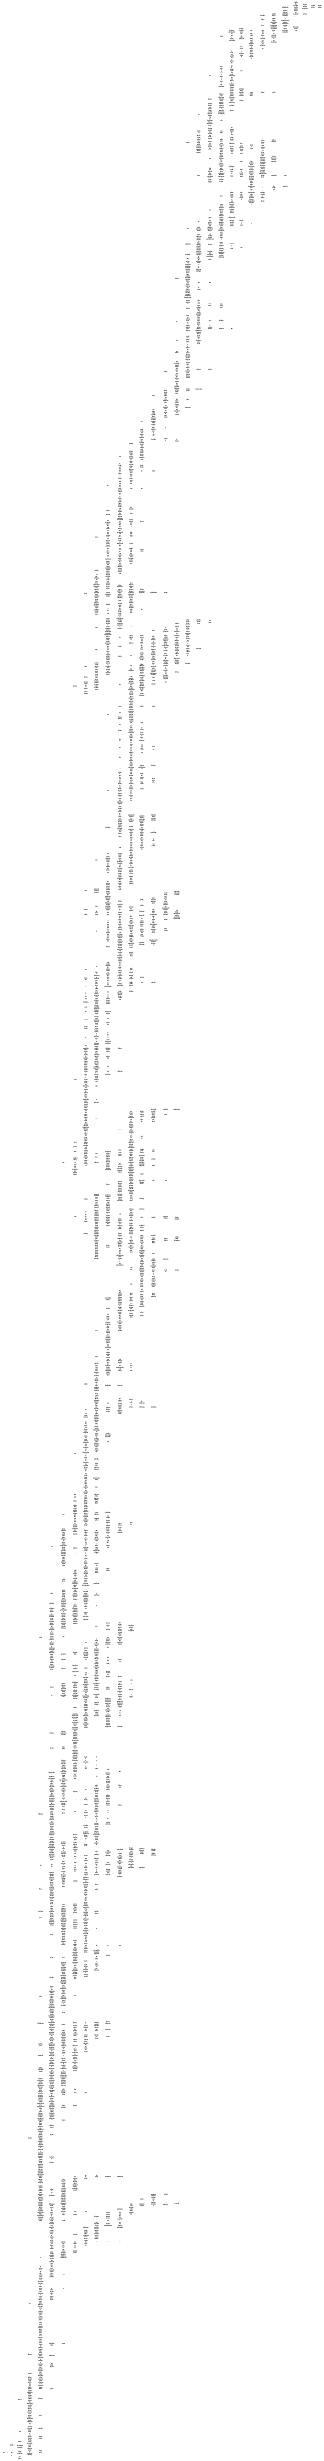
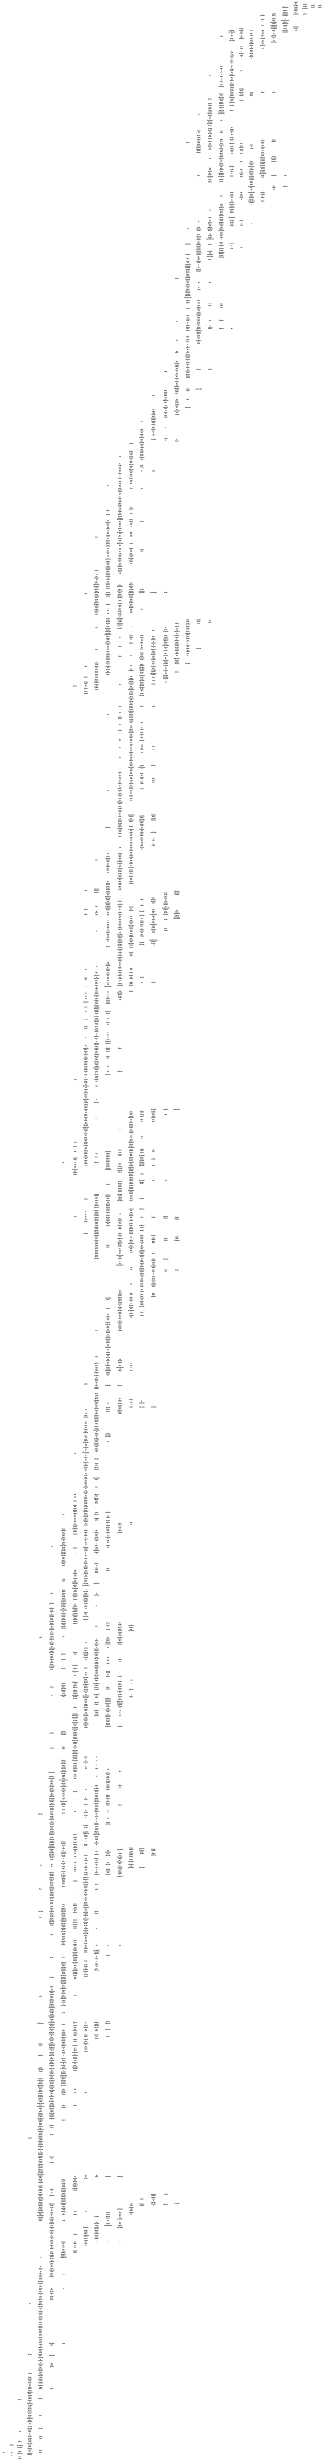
(96, 1391) -> none
